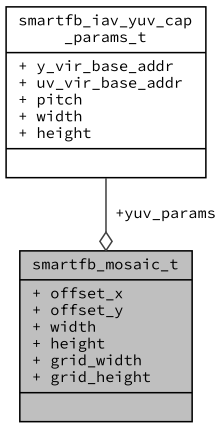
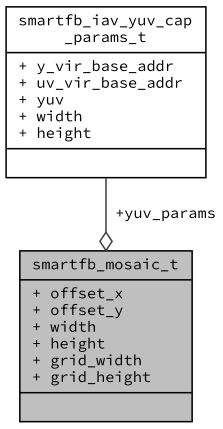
(51, 100) -> (42, 100)
